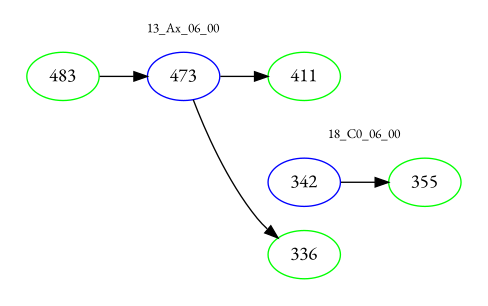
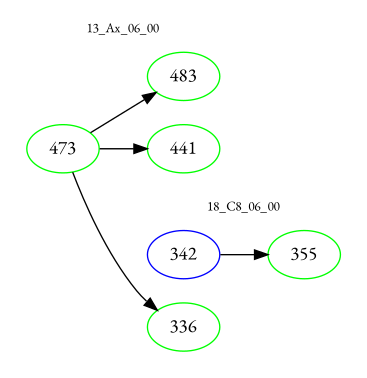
(117, 76) -> (118, 116)
(184, 76) -> (63, 149)
(304, 76) -> (184, 149)
(365, 135) -> (244, 207)
